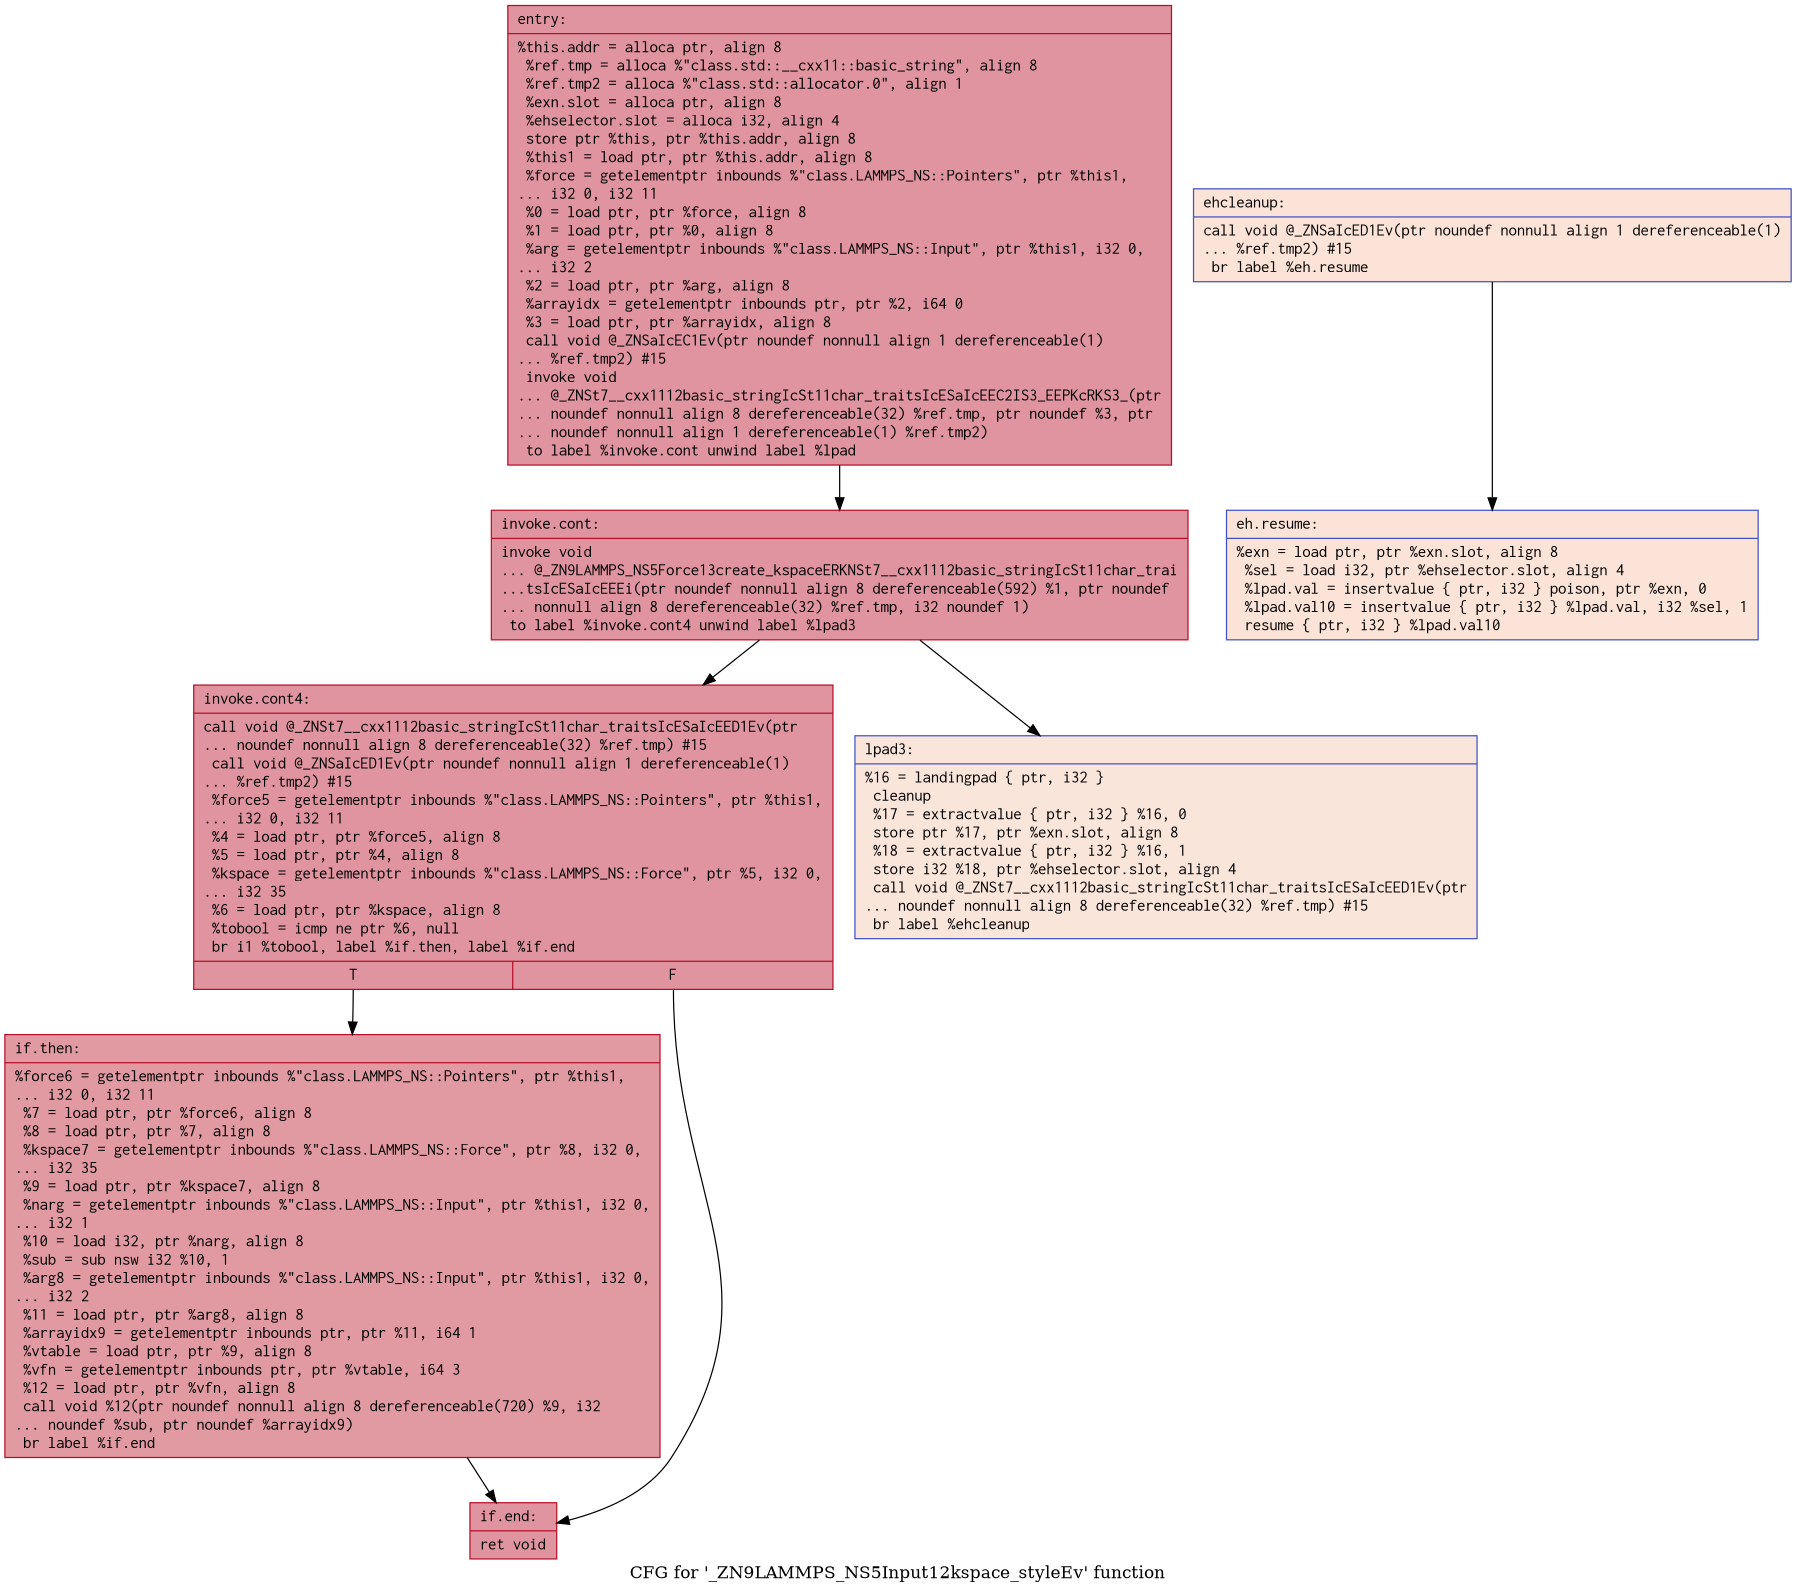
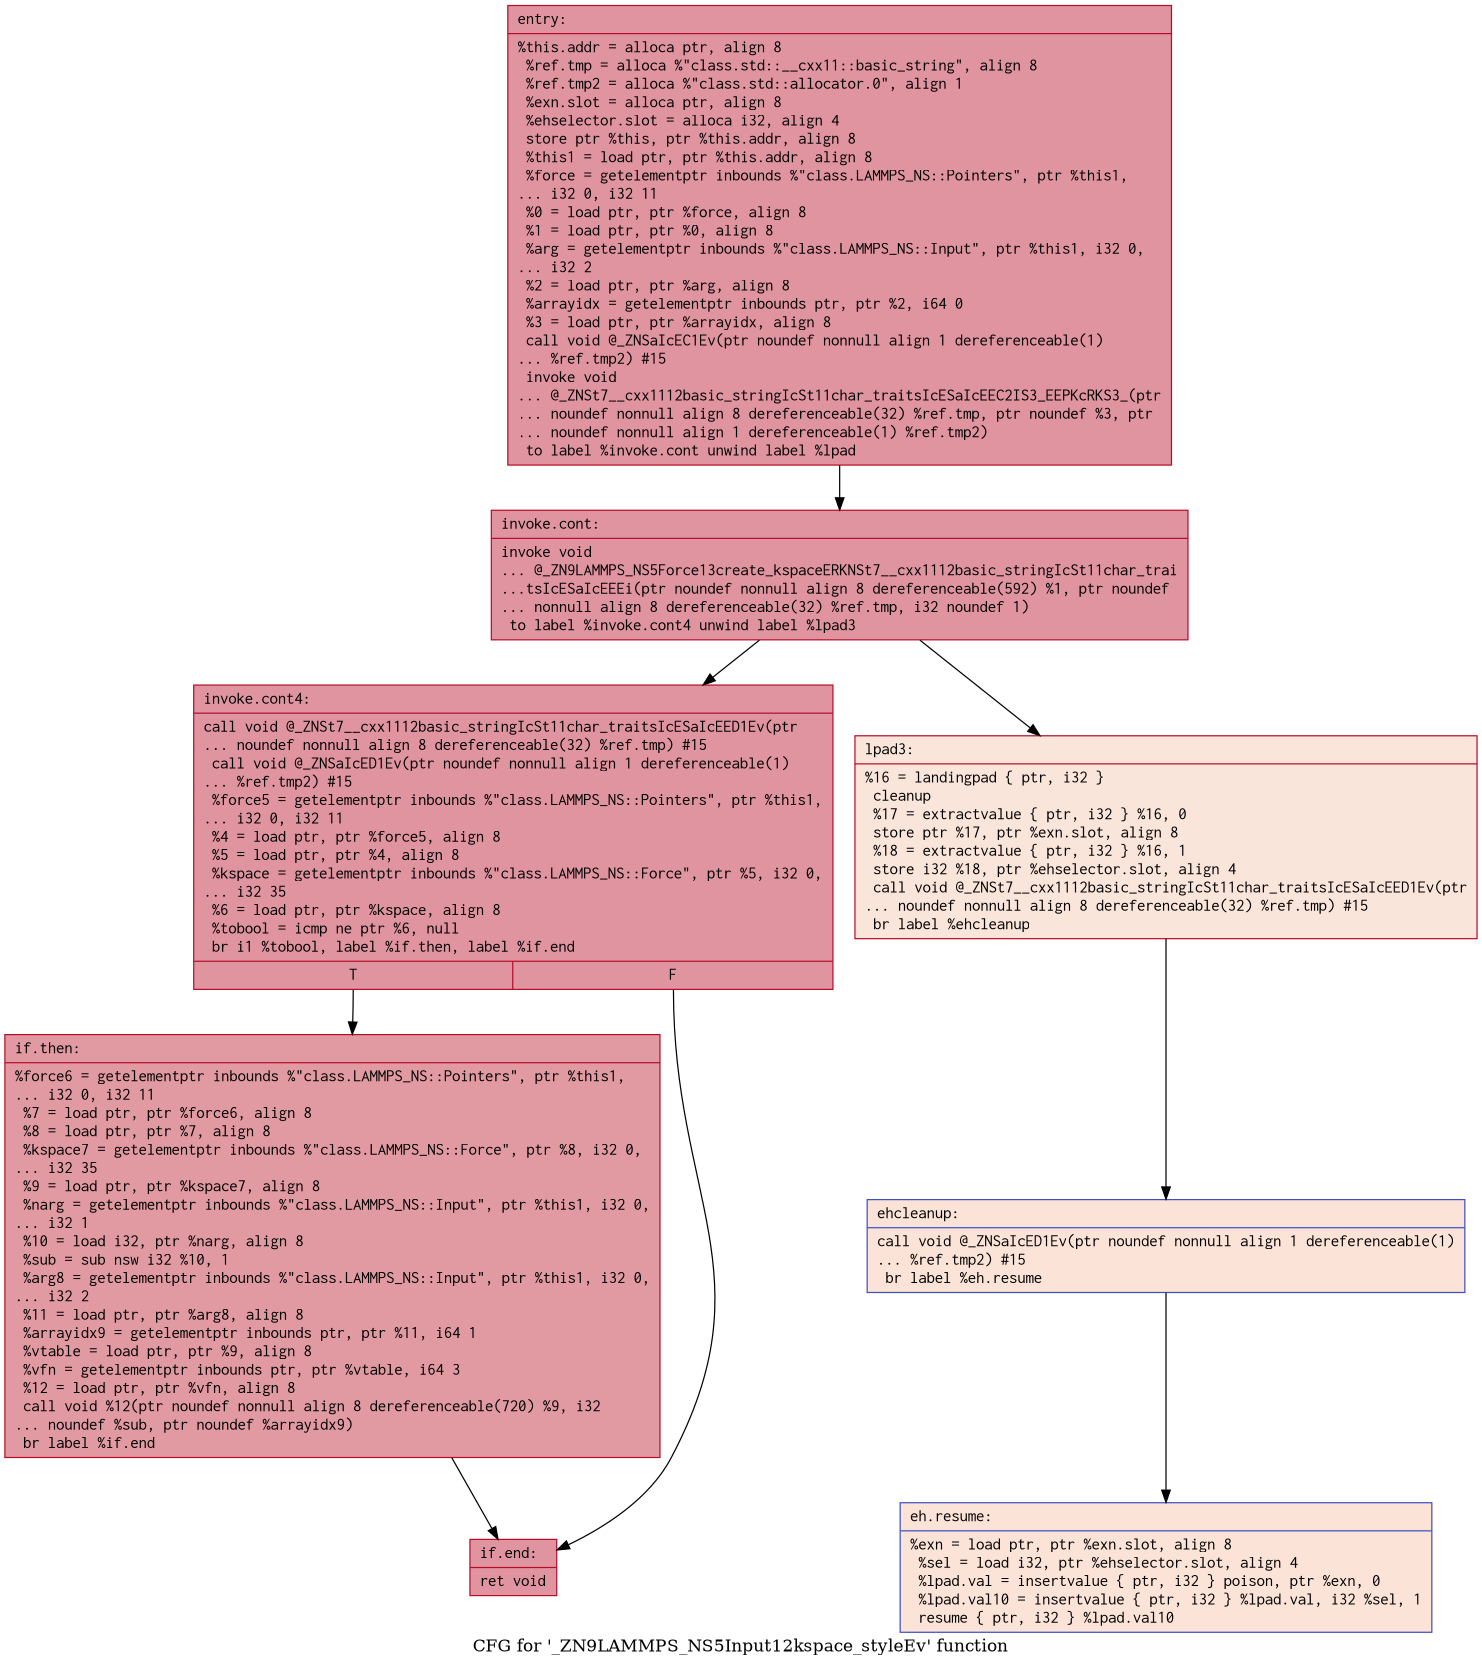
(1166, 837) -> (1166, 837)
none -> (1166, 1063)
